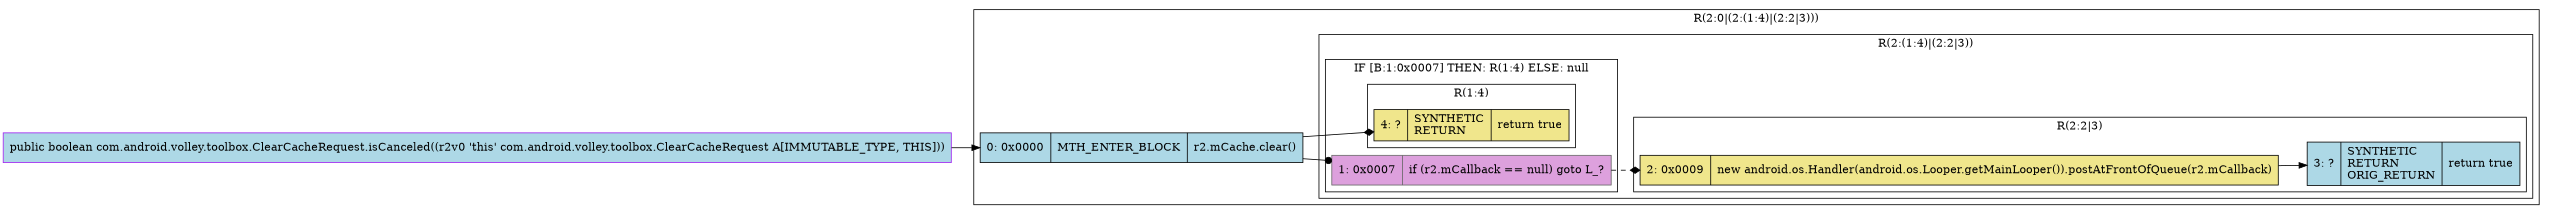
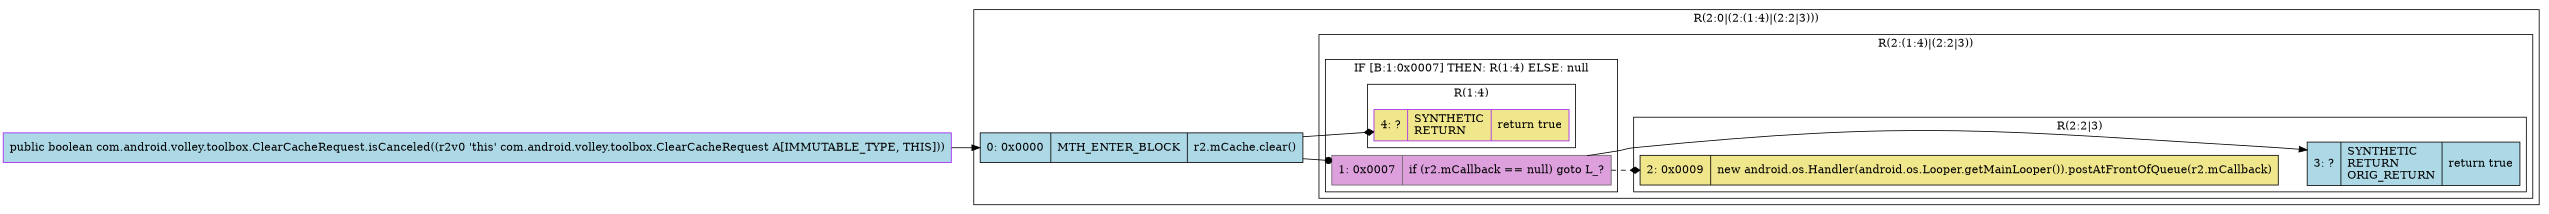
(1471, 125) -> (1471, 125)
(2289, 166) -> (1943, 131)
